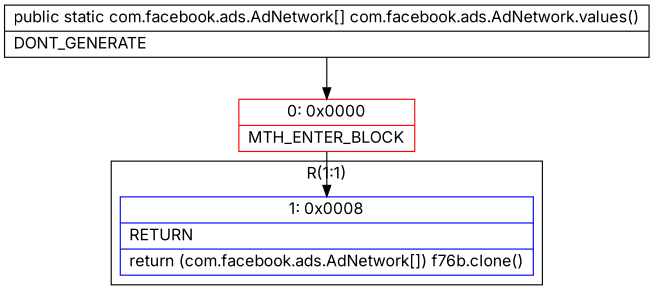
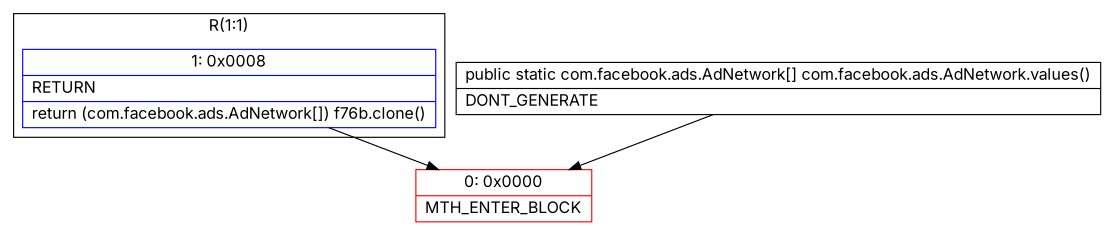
(327, 168) -> (378, 147)
